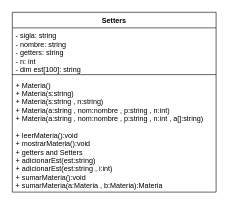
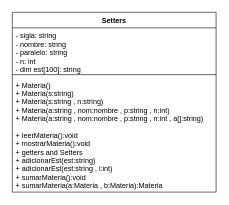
(40, 36) -> (40, 36)
